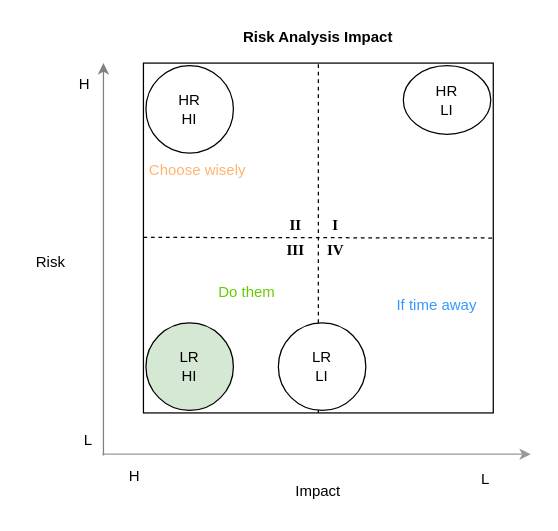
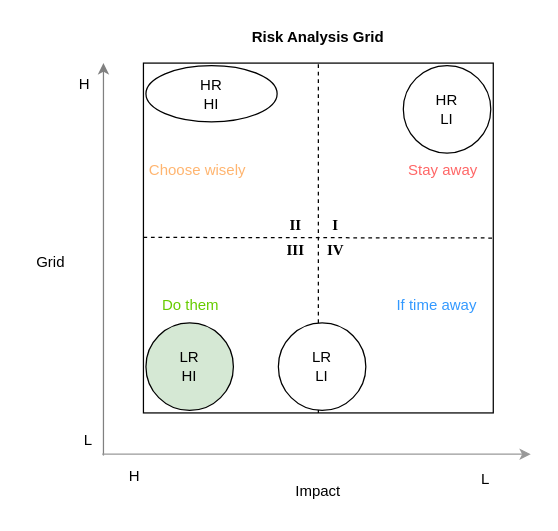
(318, 38) -> (318, 38)
(447, 100) -> (447, 109)
(189, 109) -> (211, 94)
none -> (443, 171)
(51, 263) -> (51, 263)
(247, 293) -> (191, 306)
